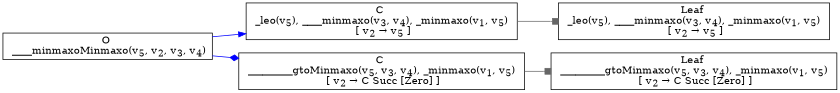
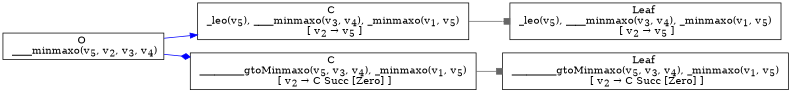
(74, 51) -> (50, 51)
